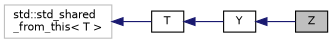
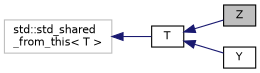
(281, 22) -> (209, 24)
